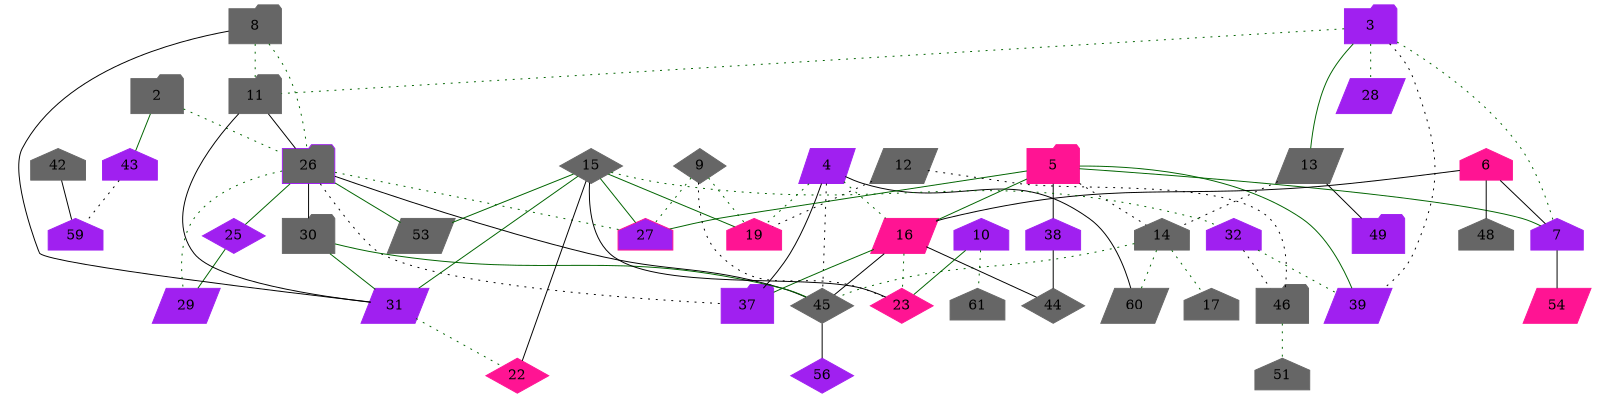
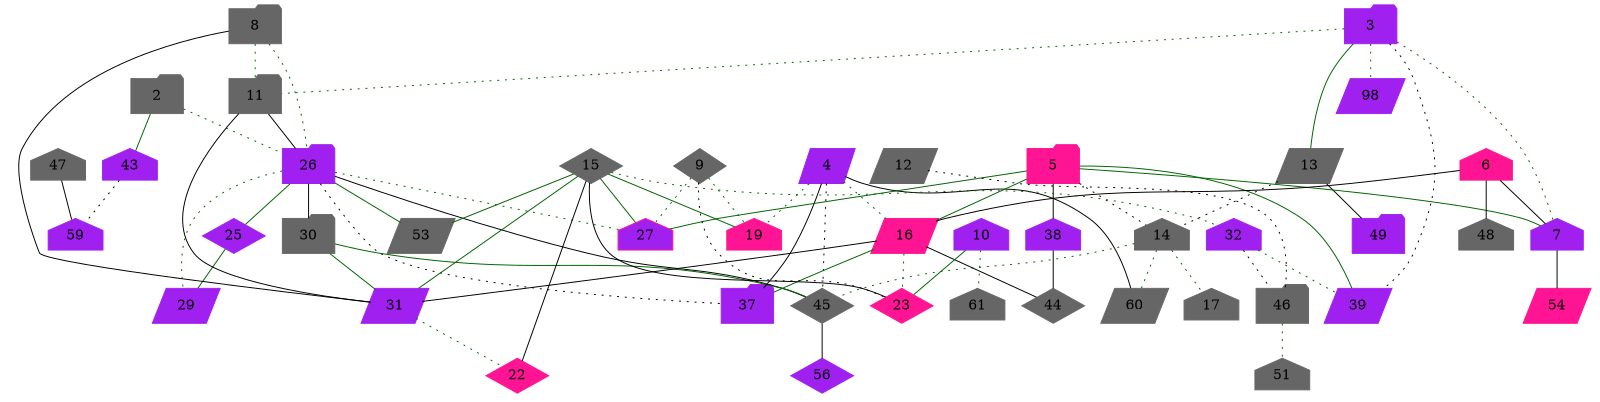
(1371, 96) -> (1371, 96)
(58, 166) -> (58, 166)
(309, 166) -> (309, 166)
(802, 213) -> none
(859, 274) -> (638, 274)
